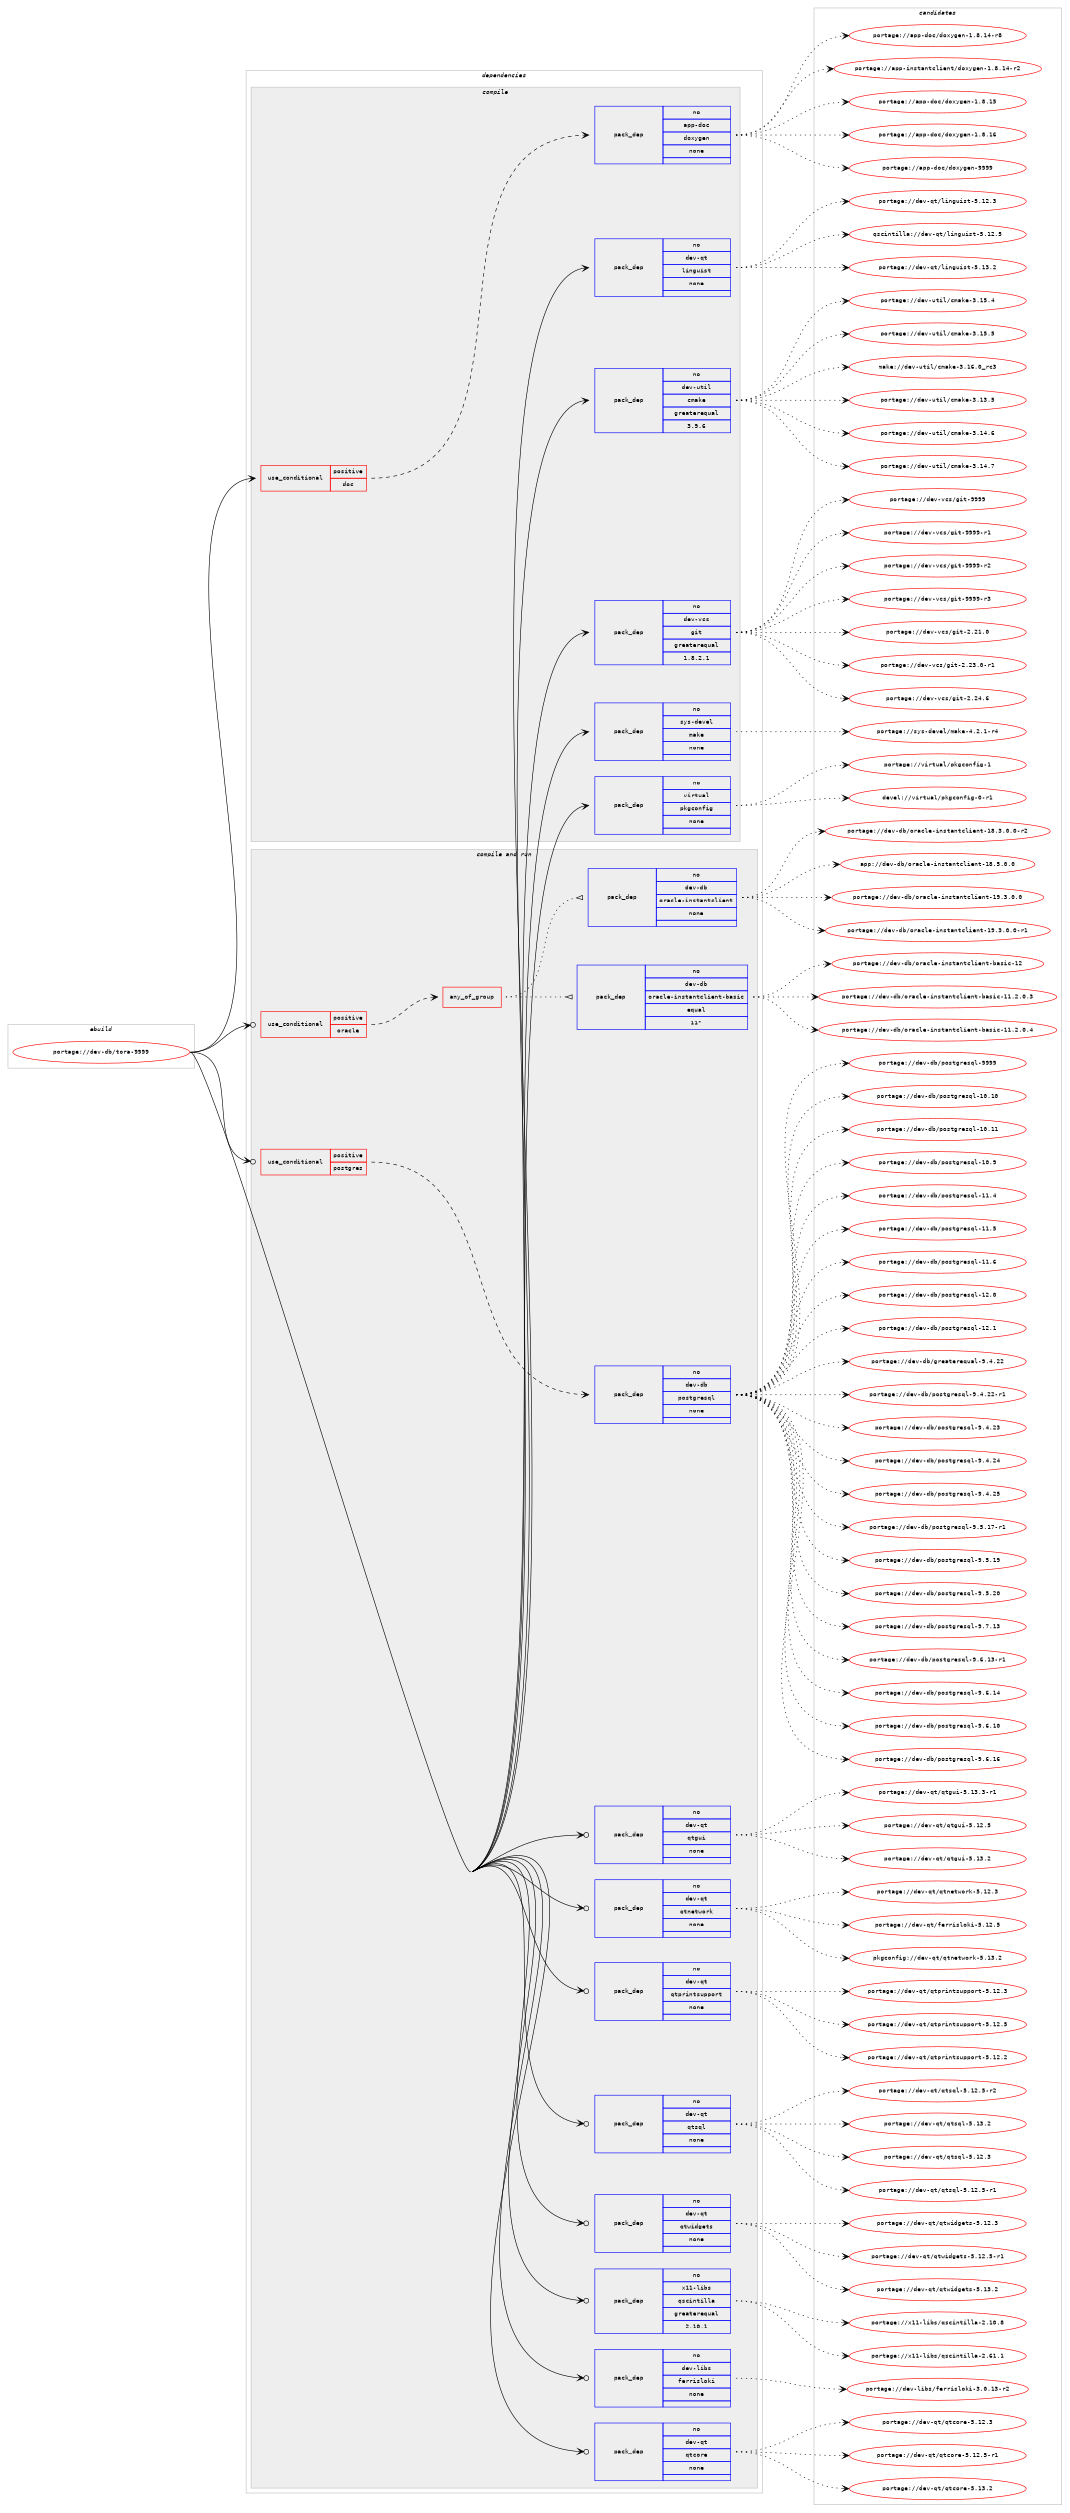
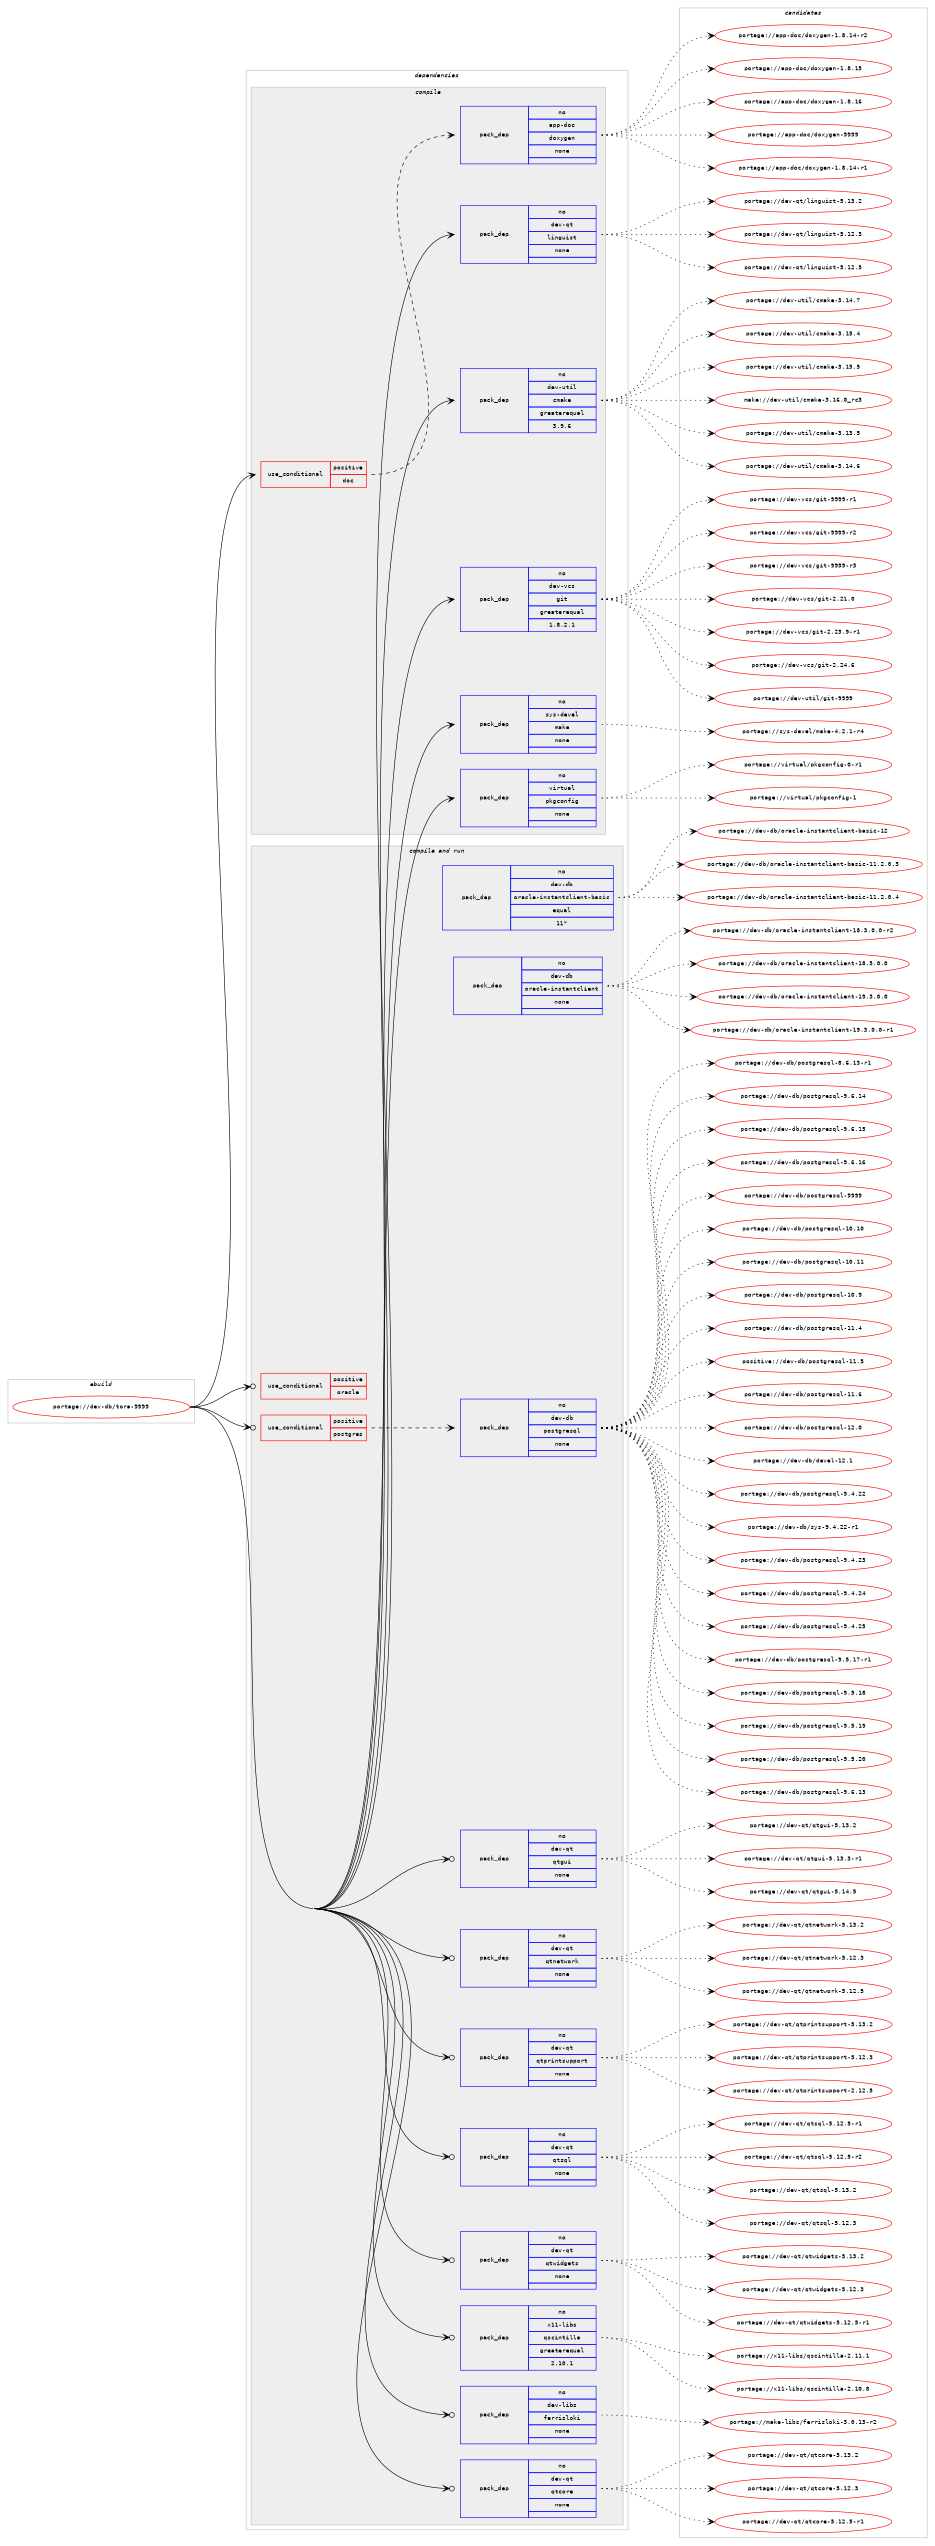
(938, 36) -> (803, 168)
(938, 69) -> (803, 36)
(938, 235) -> (803, 268)
(938, 500) -> (803, 699)
(938, 665) -> (803, 632)
(938, 798) -> (803, 765)
(938, 864) -> (803, 964)
(472, 997) -> none
(938, 1229) -> (803, 1362)
(938, 1328) -> (803, 1461)
(938, 1362) -> (803, 1494)
(938, 1395) -> (803, 1527)
(938, 1627) -> (803, 1793)
(938, 1660) -> (803, 1063)
none -> (803, 1693)
(938, 1726) -> (803, 1130)
(938, 1826) -> (803, 1892)
(938, 1925) -> (803, 1991)
(938, 1958) -> (803, 1925)
(938, 2025) -> (803, 2091)
(938, 2058) -> (803, 2025)
(938, 2356) -> (803, 2356)
(938, 2389) -> (803, 2422)
